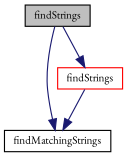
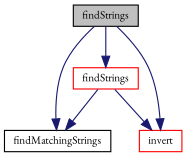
none -> (161, 141)
